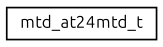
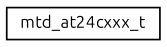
(82, 24) -> (83, 24)
